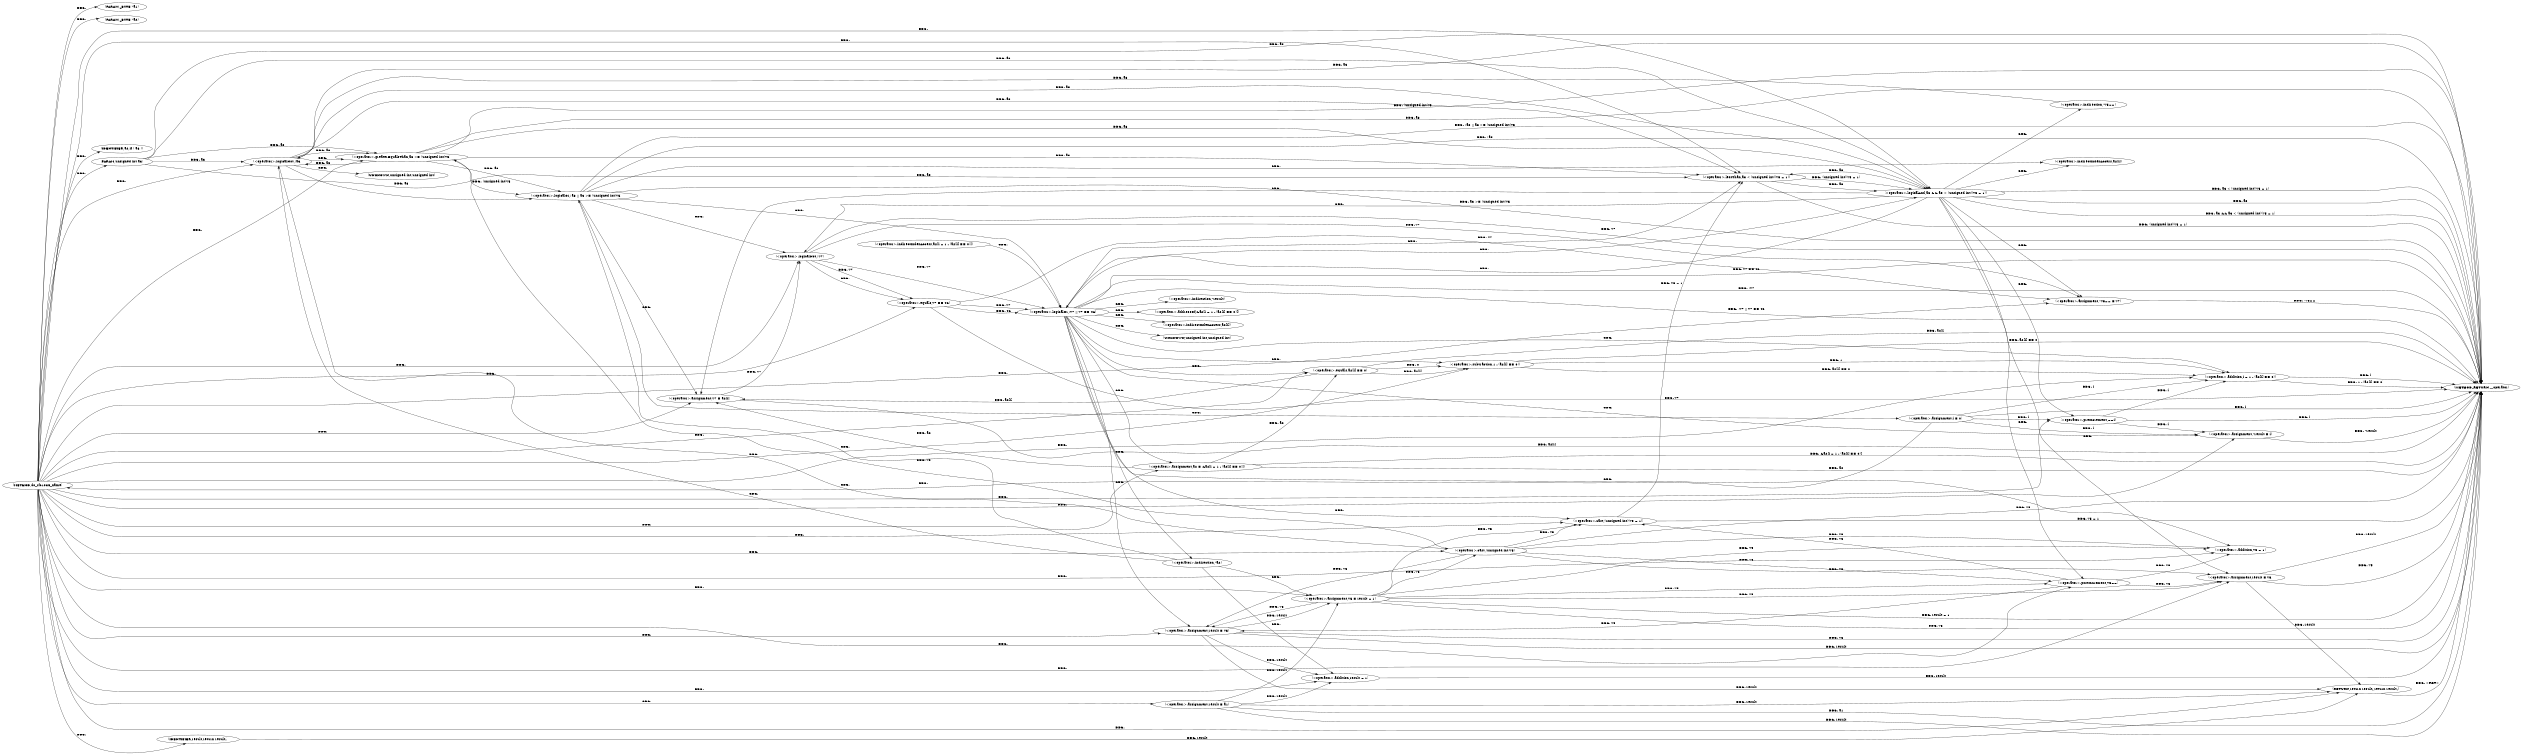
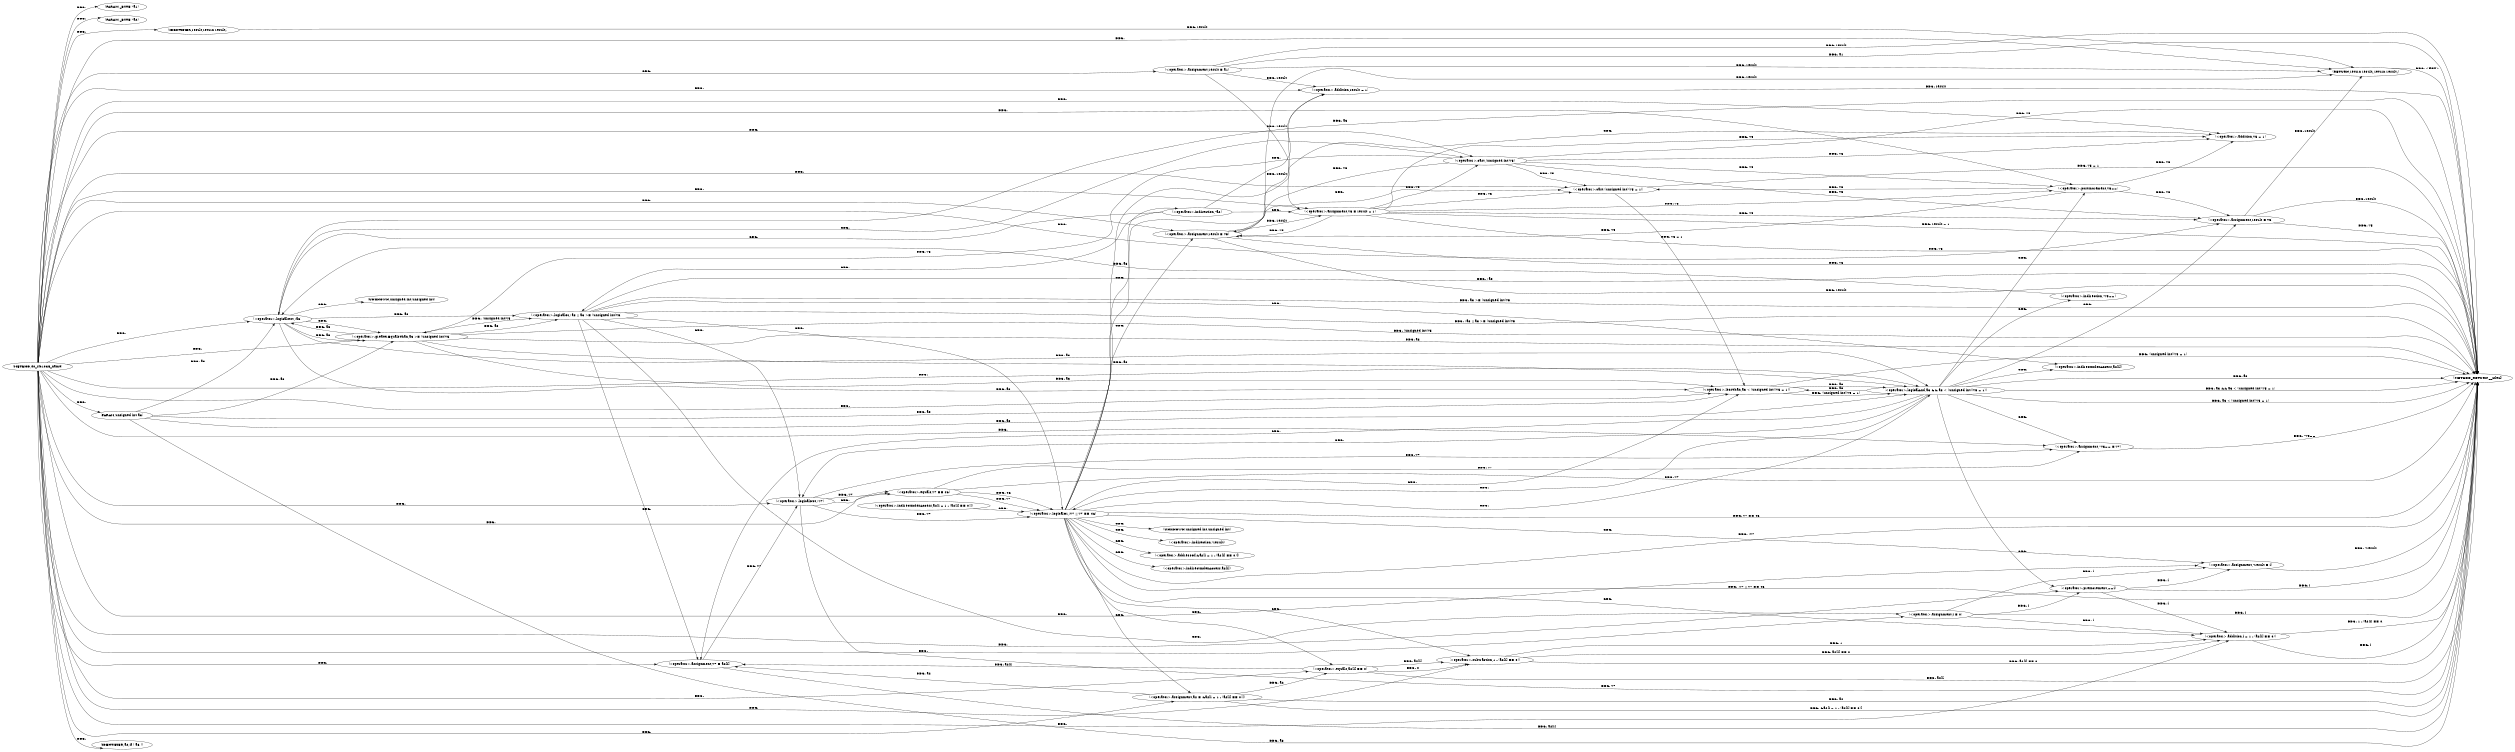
(2482, 388) -> (2478, 378)
(1056, 483) -> (851, 653)
